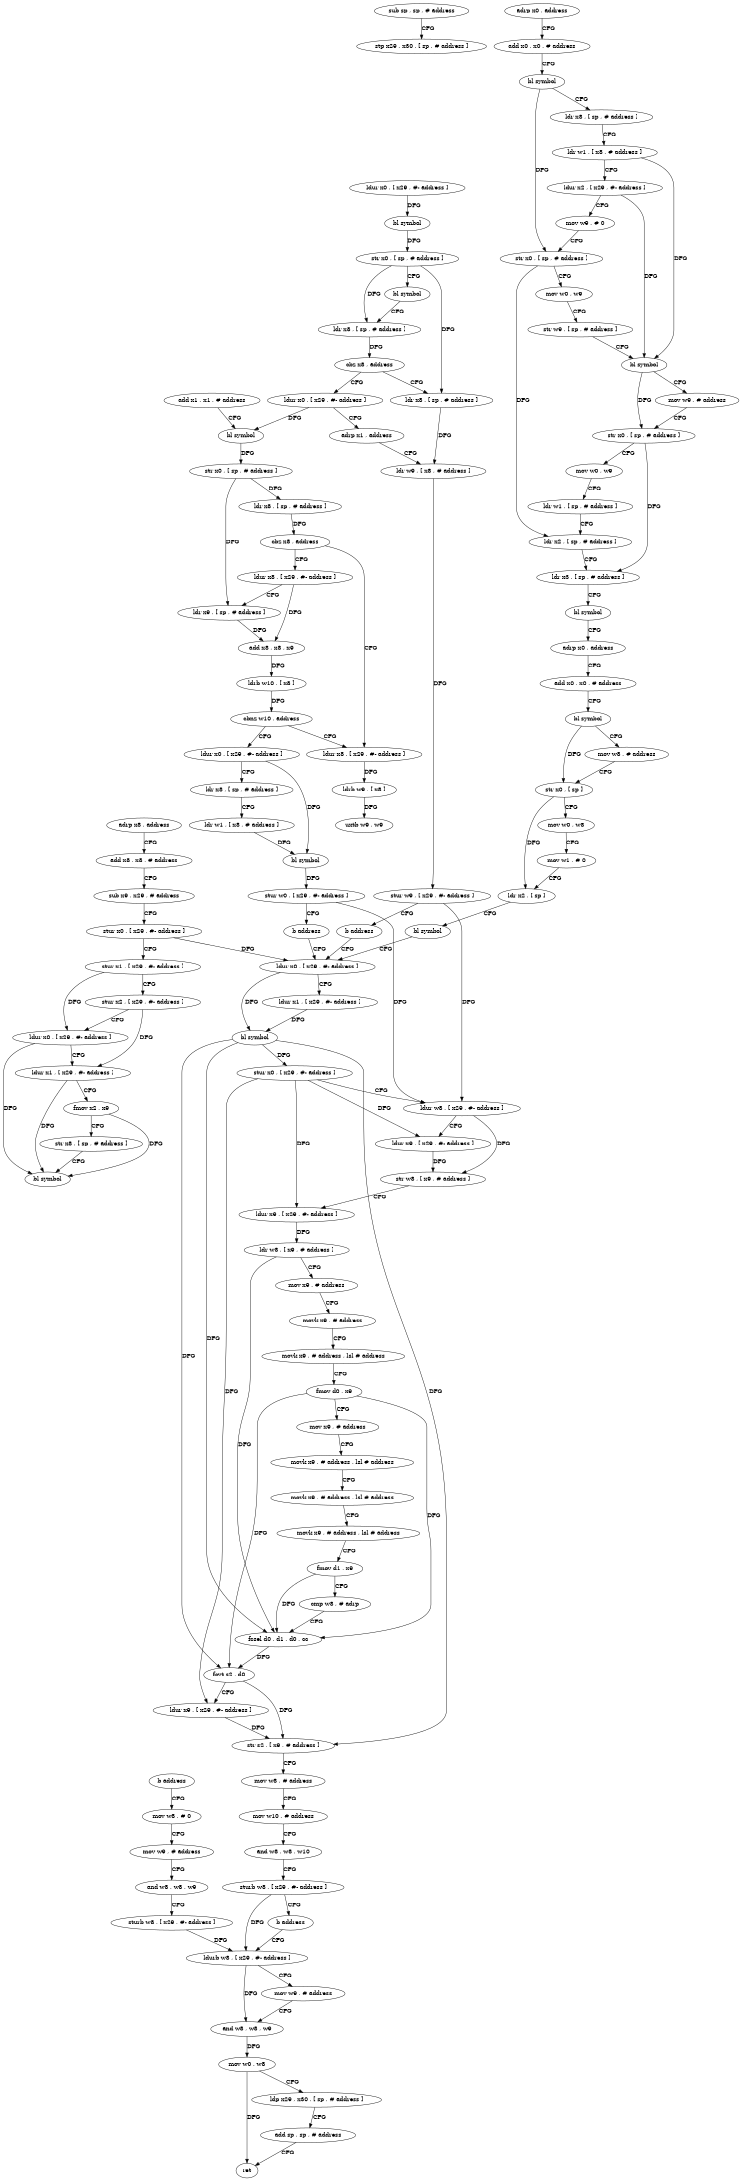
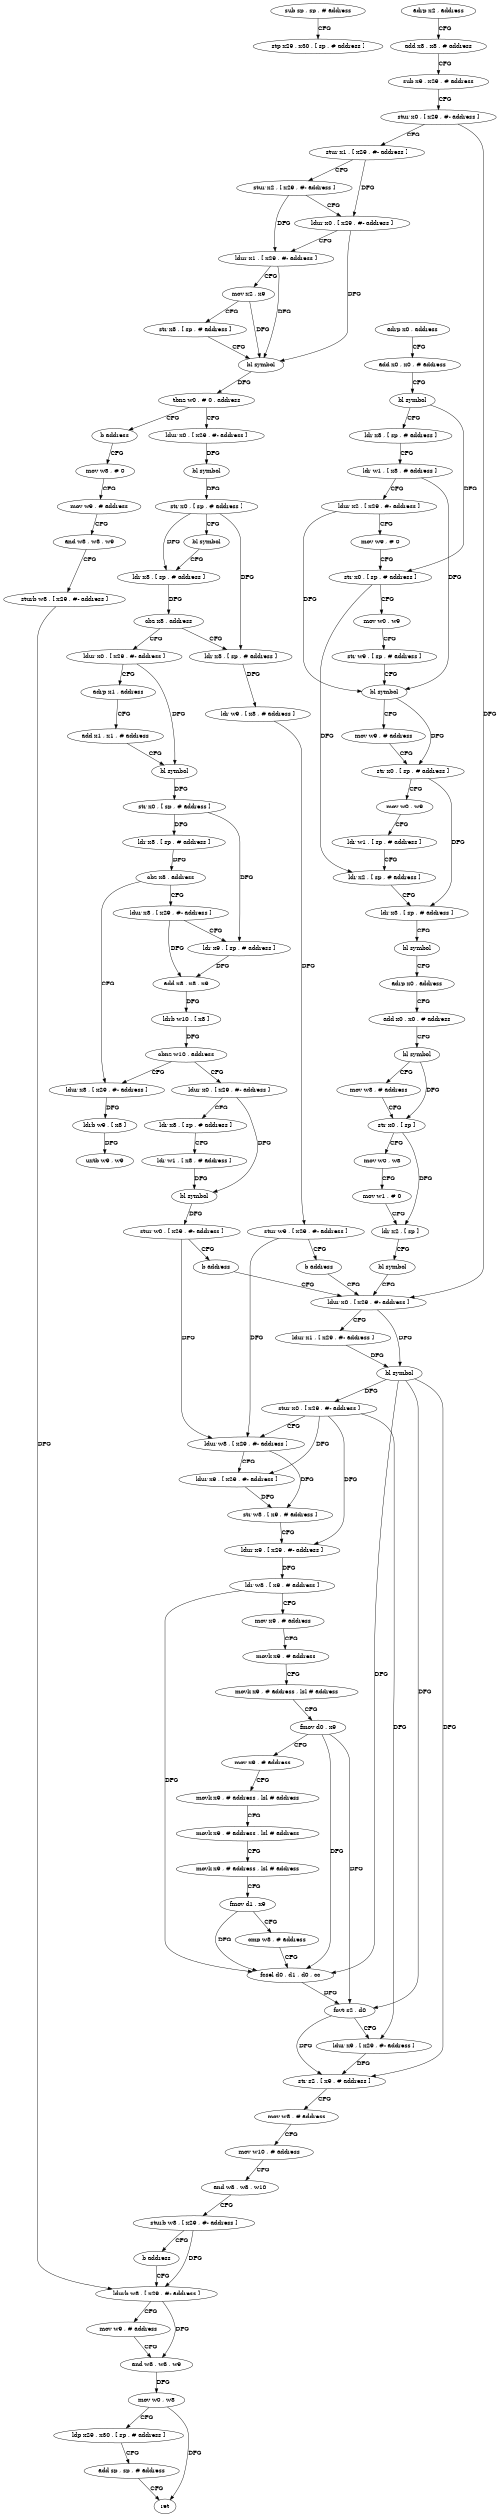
none -> (207, 400)
(398, 452) -> (117, 712)
(144, 825) -> (438, 11)
(91, 1109) -> (248, 294)
(335, 1604) -> (277, 1940)
